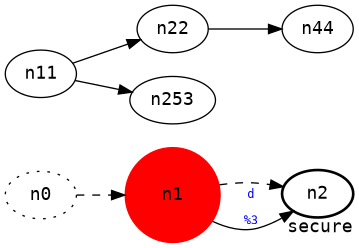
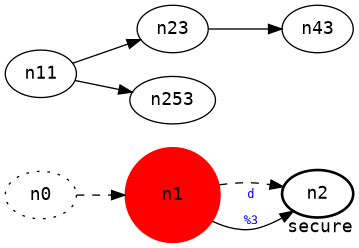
(173, 29) -> (173, 29)
(318, 29) -> (318, 29)
